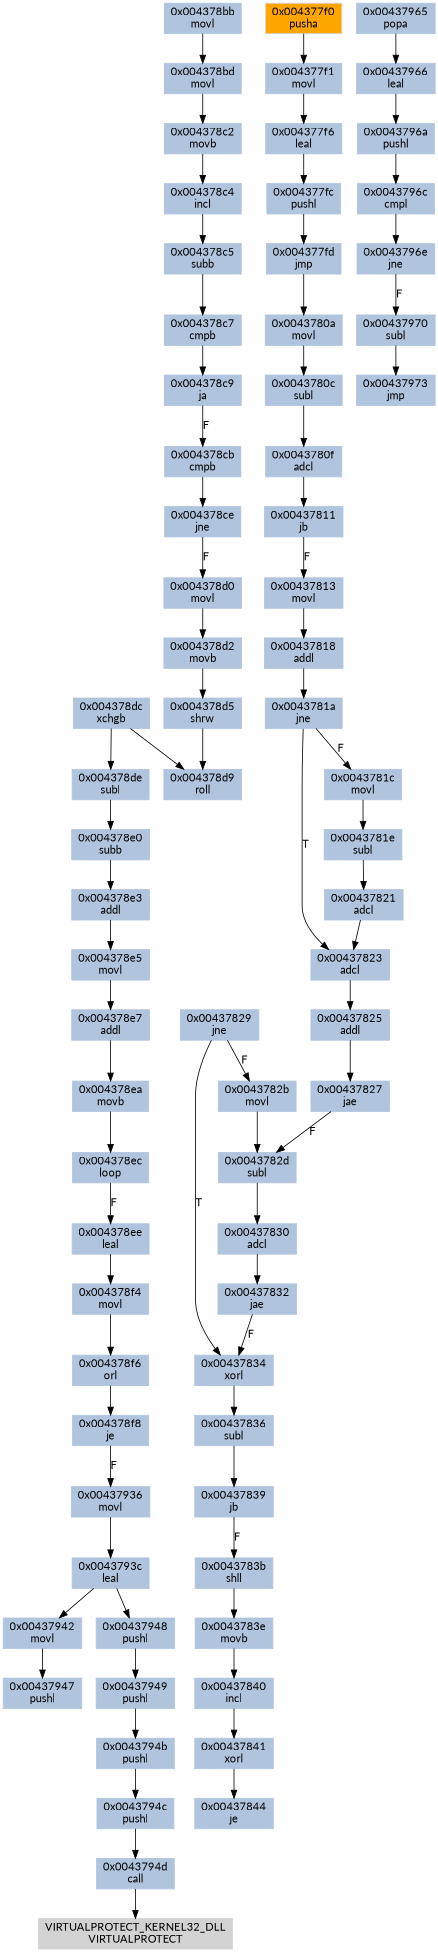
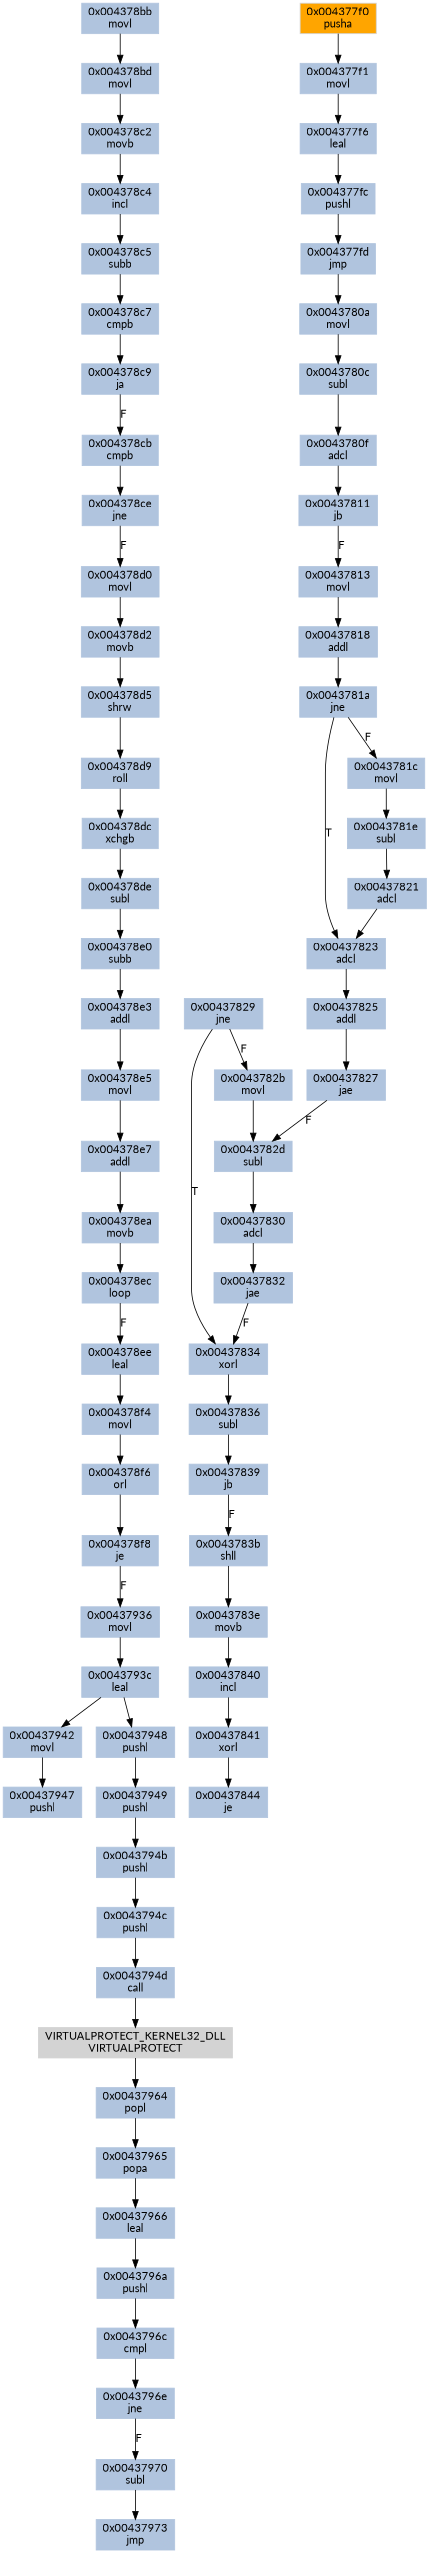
(154, 746) -> (120, 799)
none -> (135, 2103)
